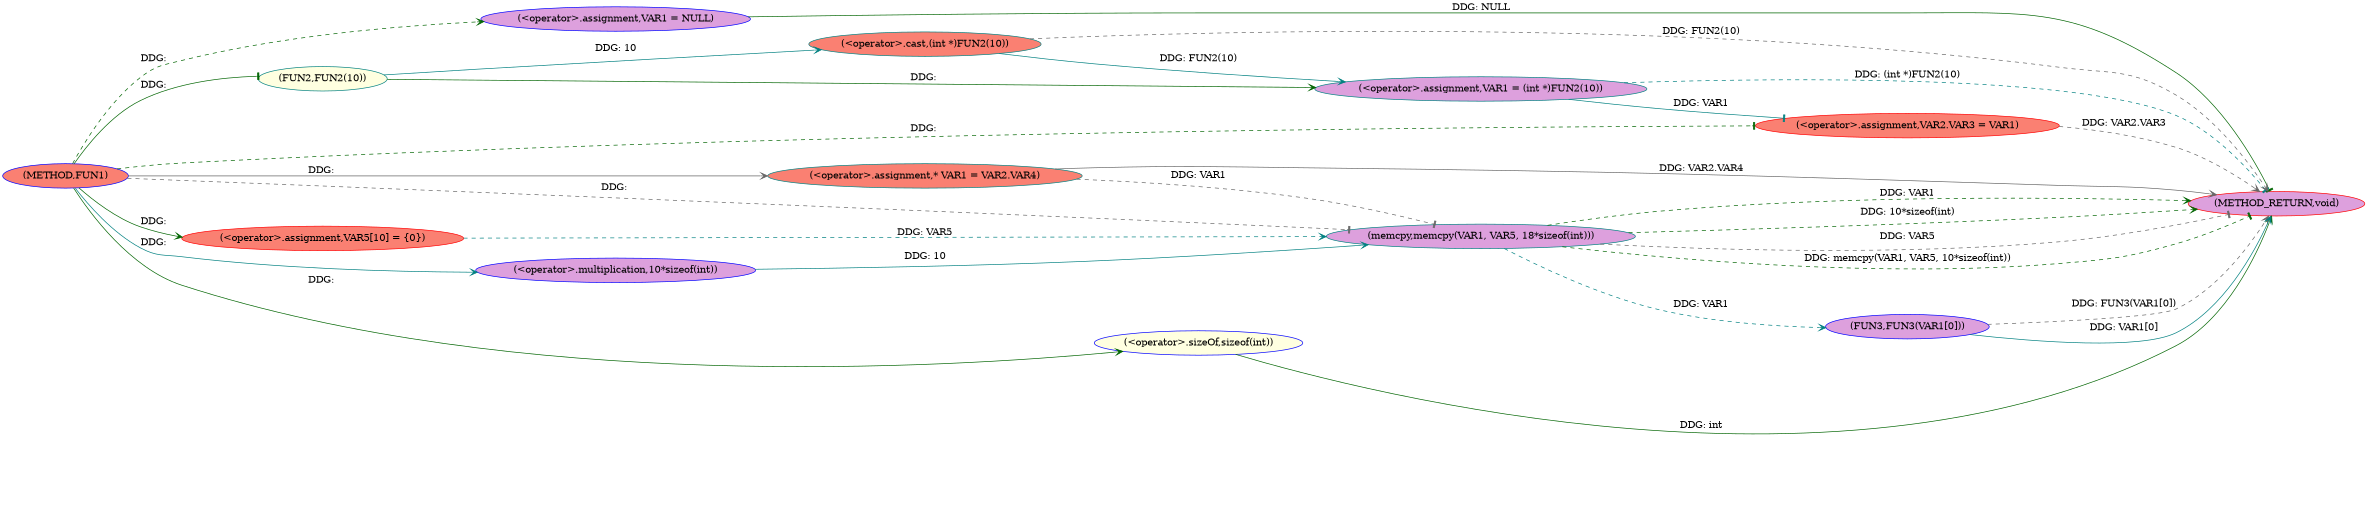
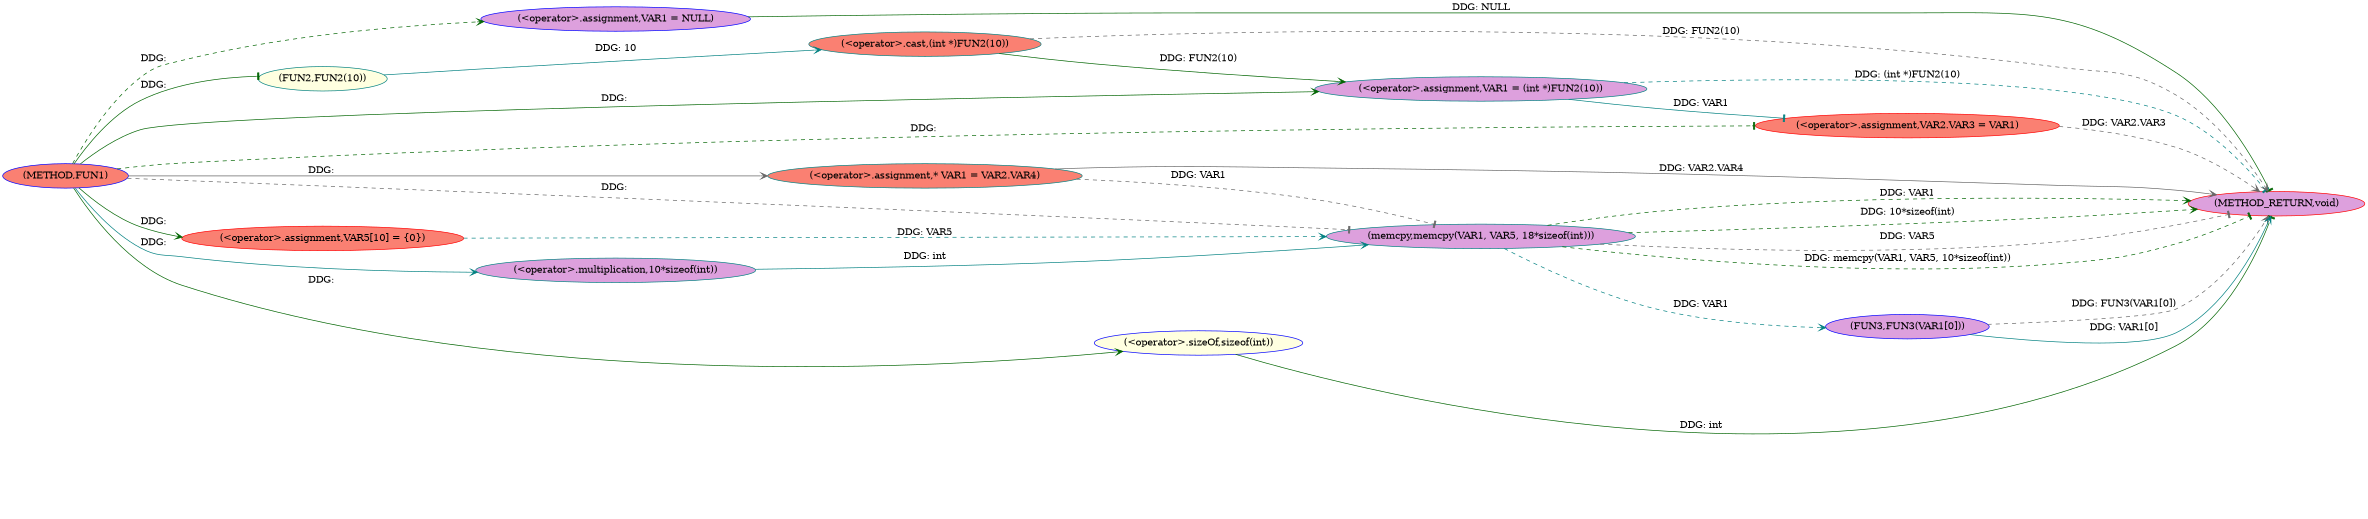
(1169, 70) -> (1169, 70)
(848, 83) -> (691, 105)
(925, 256) -> (925, 256)
(616, 270) -> (616, 270)
(1787, 433) -> (1787, 433)
